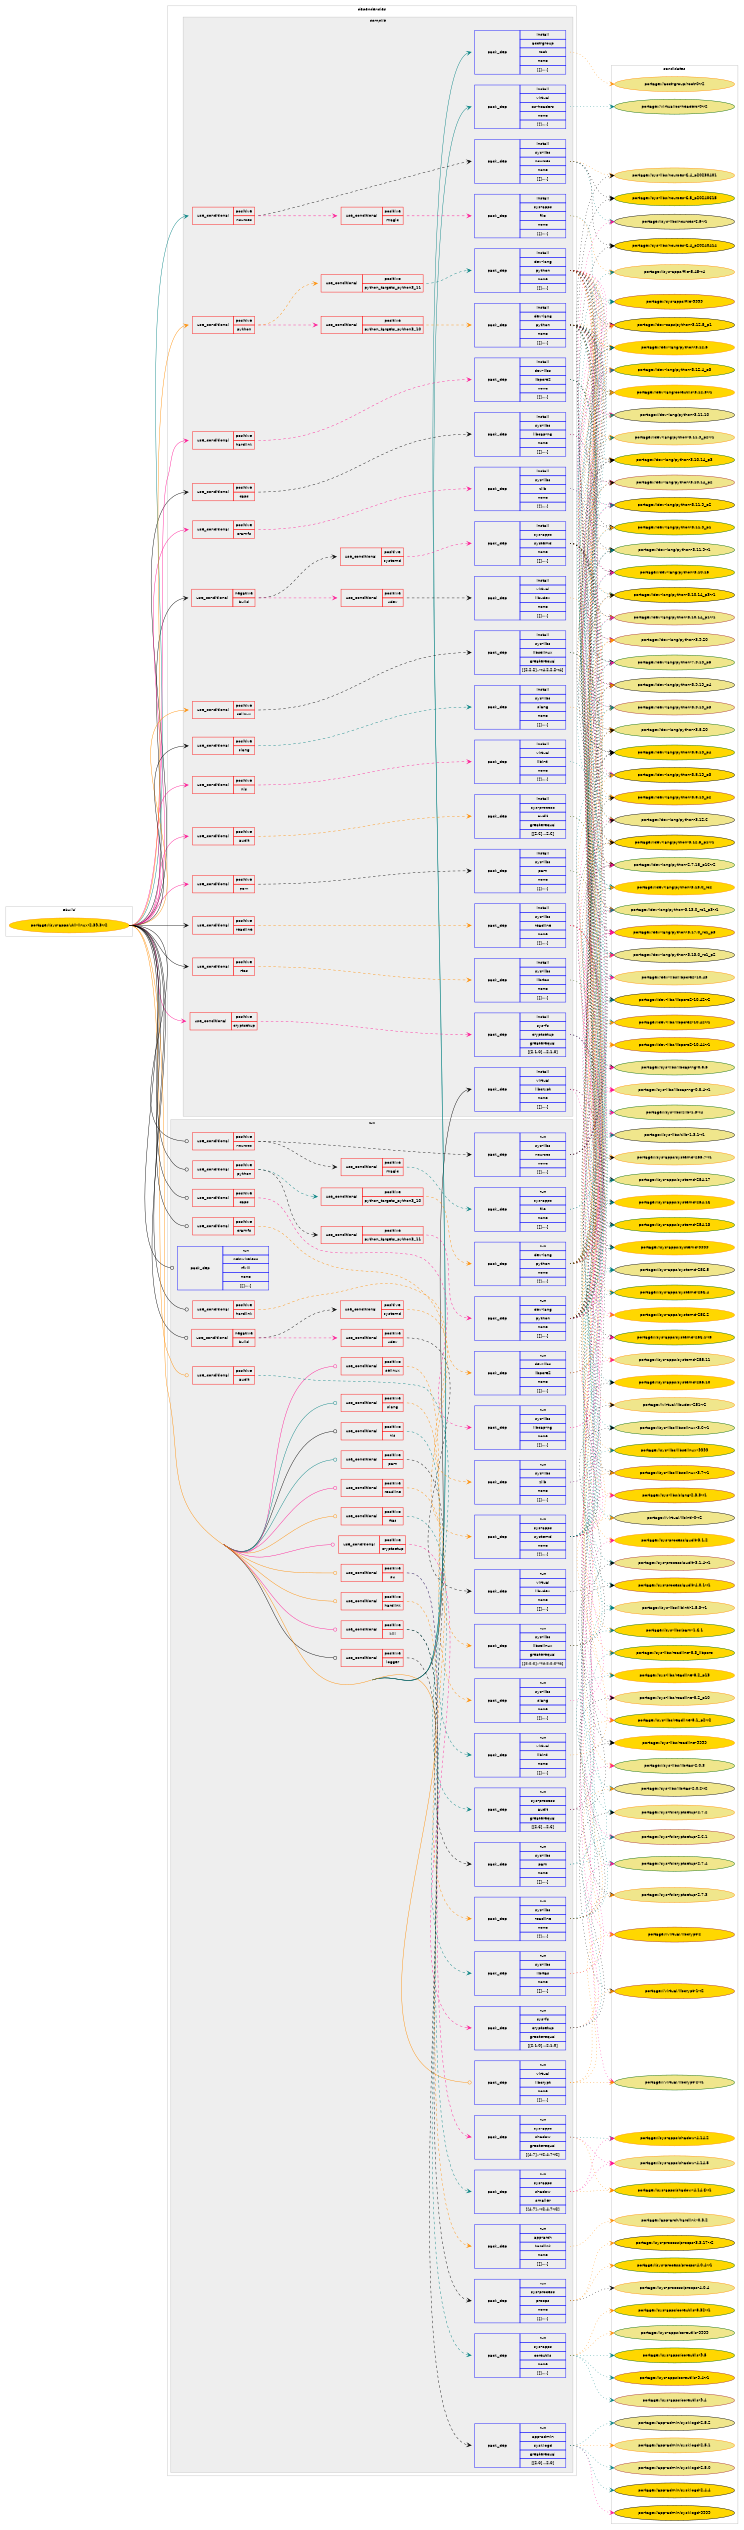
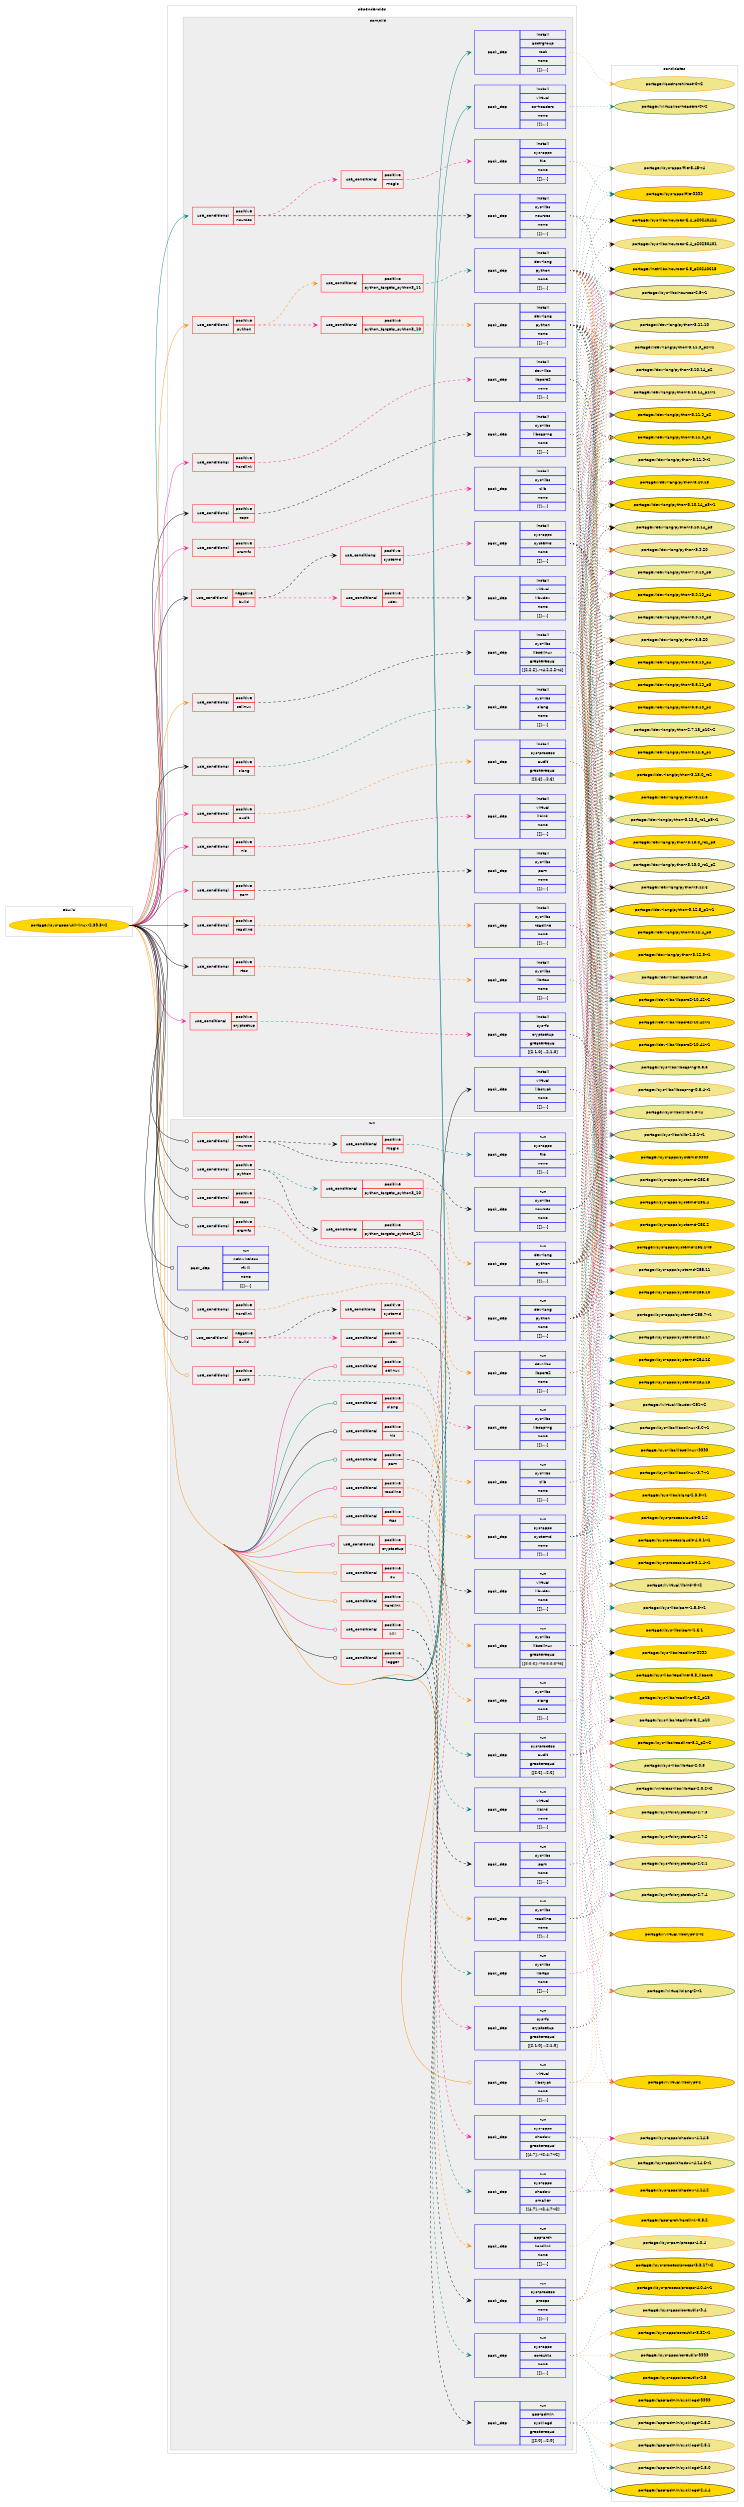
(675, 84) -> (675, 84)
(675, 198) -> (675, 269)
(675, 325) -> (675, 752)
(675, 392) -> (675, 955)
(675, 460) -> (675, 528)
(675, 685) -> (675, 595)
(675, 730) -> (675, 640)
(675, 932) -> (675, 842)
(675, 1563) -> (675, 1563)
(675, 1608) -> (675, 1608)
(675, 1630) -> (675, 1630)
(675, 1789) -> (675, 1789)
(675, 2082) -> (675, 1991)
(675, 2190) -> (675, 2163)
(675, 2220) -> (675, 2220)
(675, 2288) -> (675, 2243)
(675, 2378) -> none
